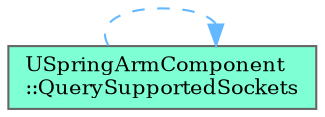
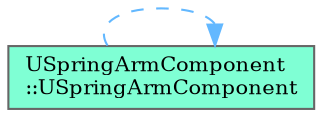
(162, 77) -> (161, 77)
